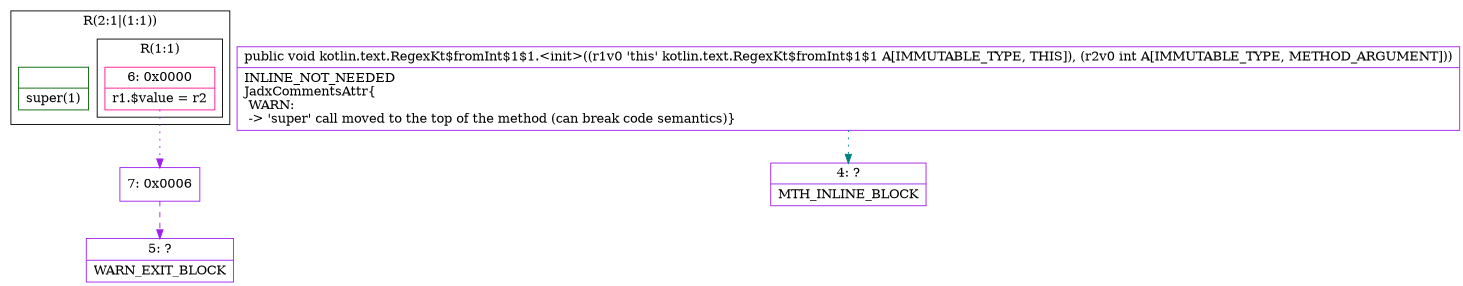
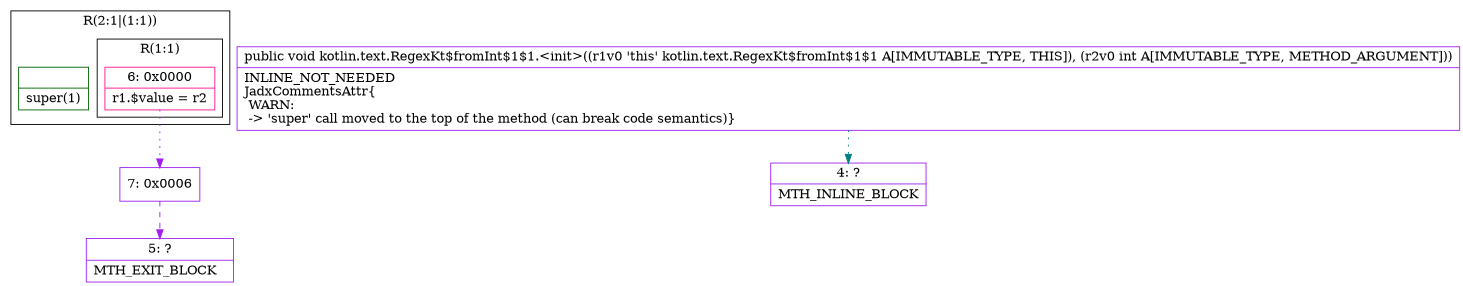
(160, 271) -> (155, 271)
